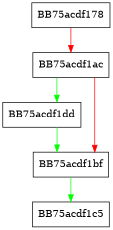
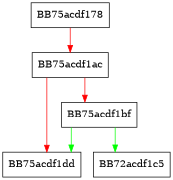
(57, 86) -> (47, 111)
(57, 136) -> (71, 136)
(71, 214) -> (132, 165)
